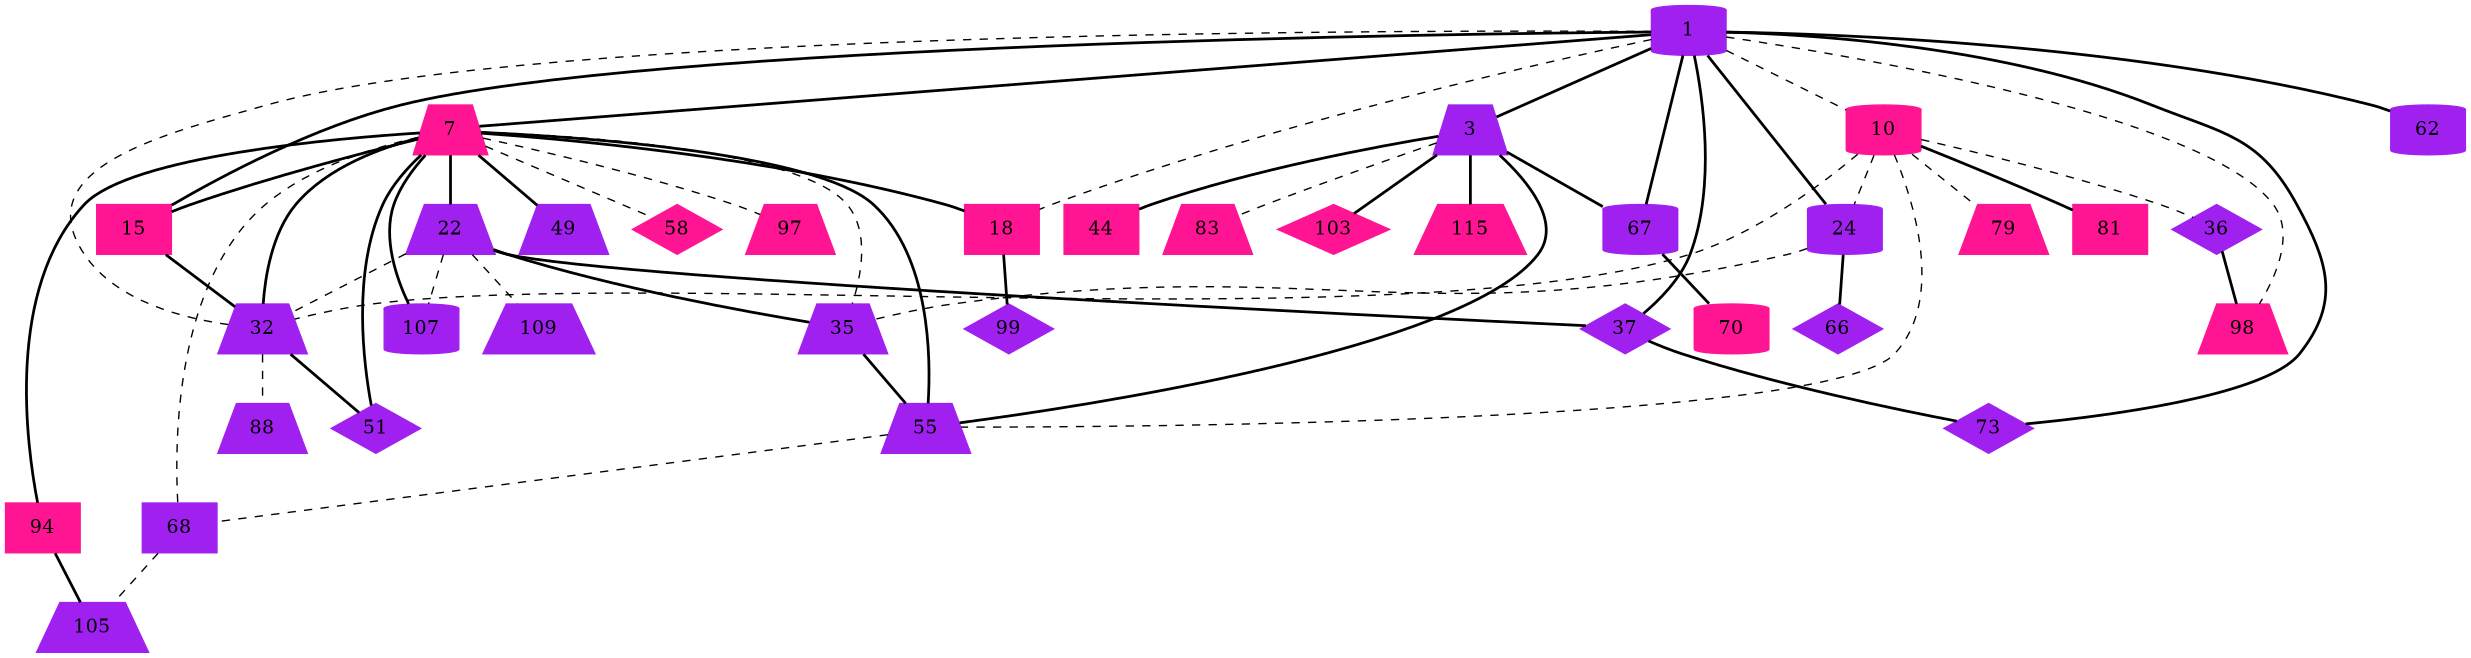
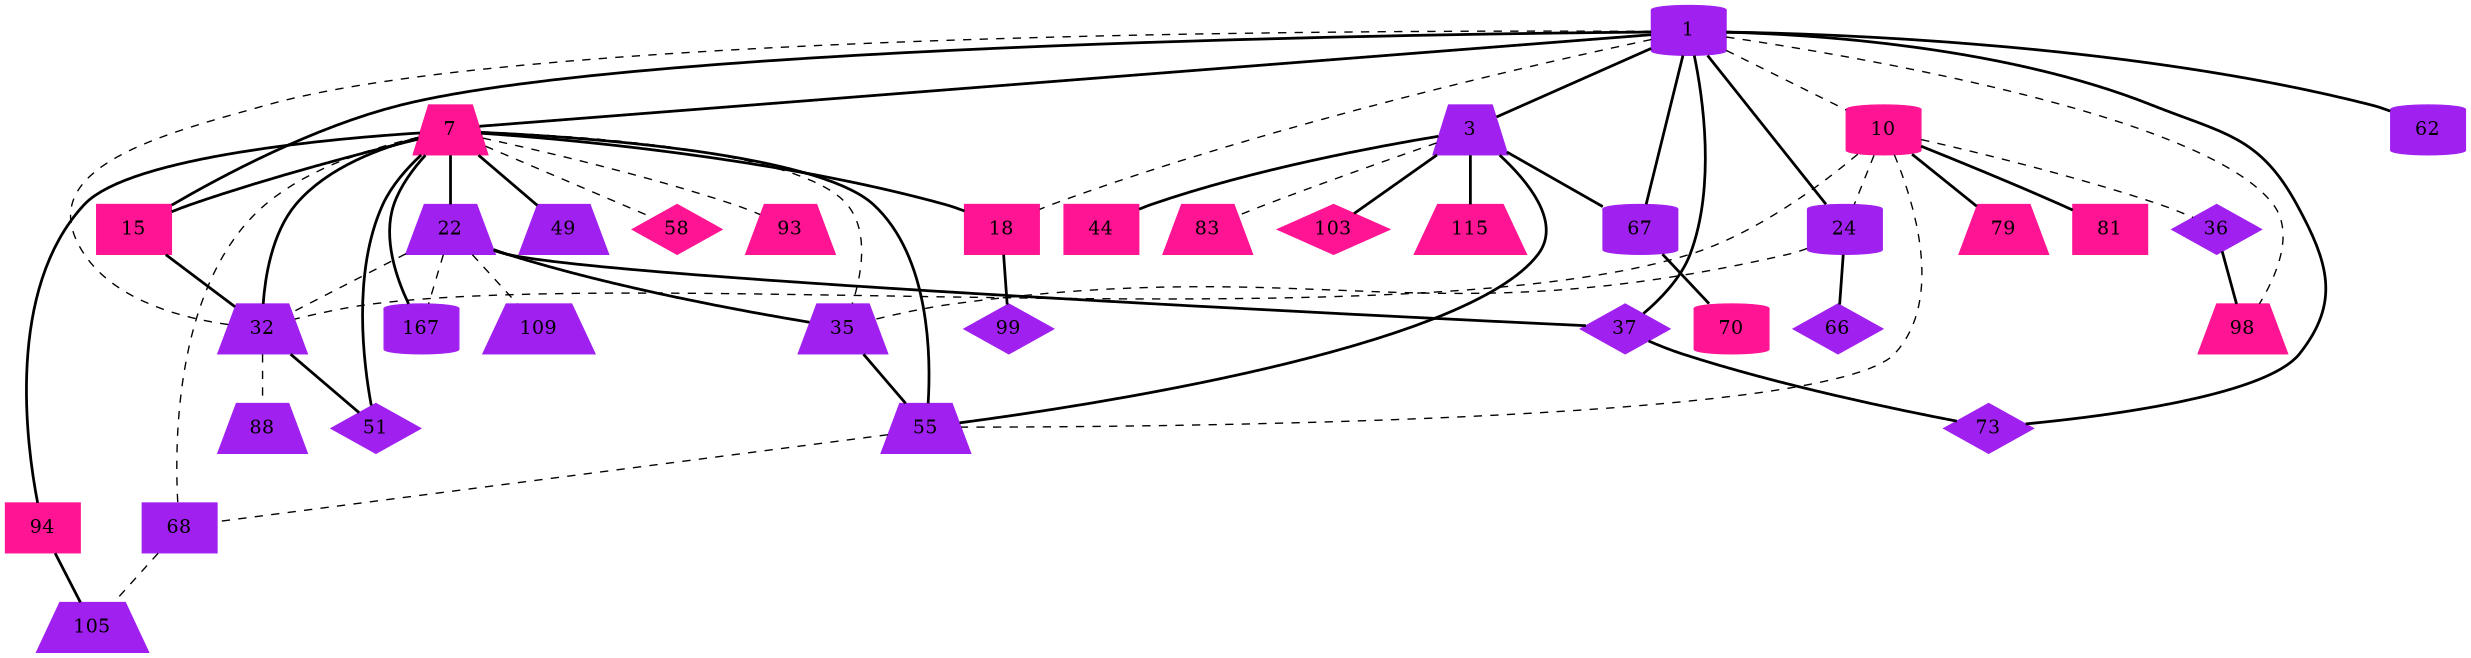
(1944, 180) -> (1944, 180)
(790, 229) -> (790, 229)
(421, 329) -> (421, 329)
